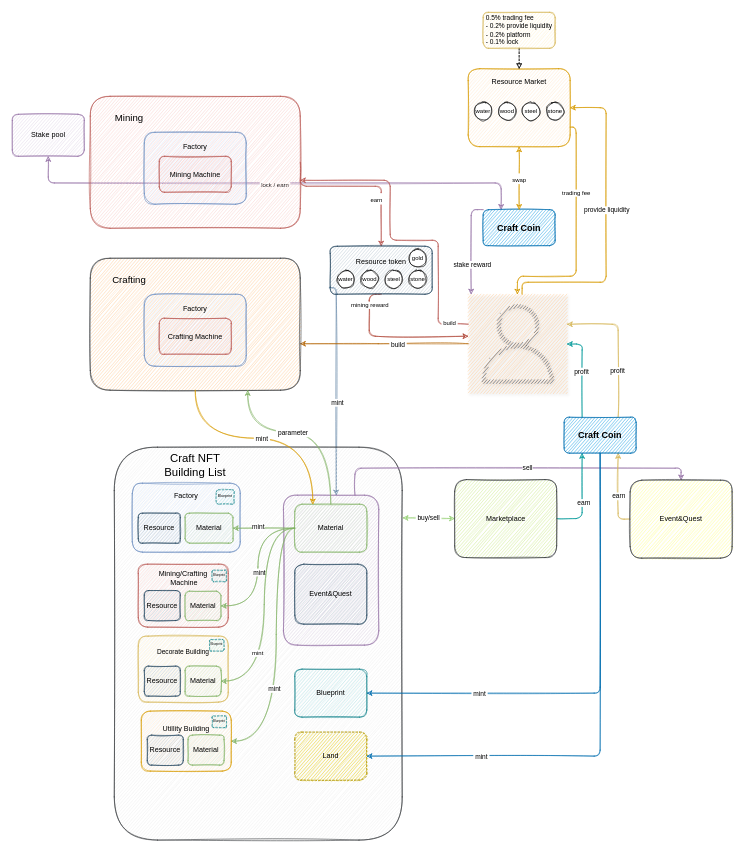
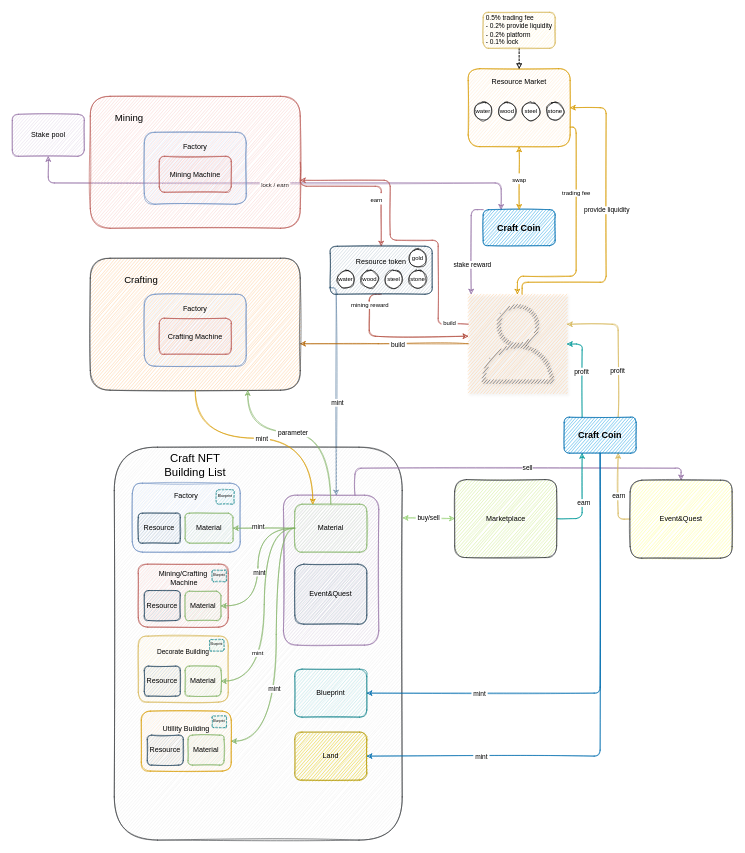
(129, 279) -> (141, 279)
(331, 756) -> (331, 756)
